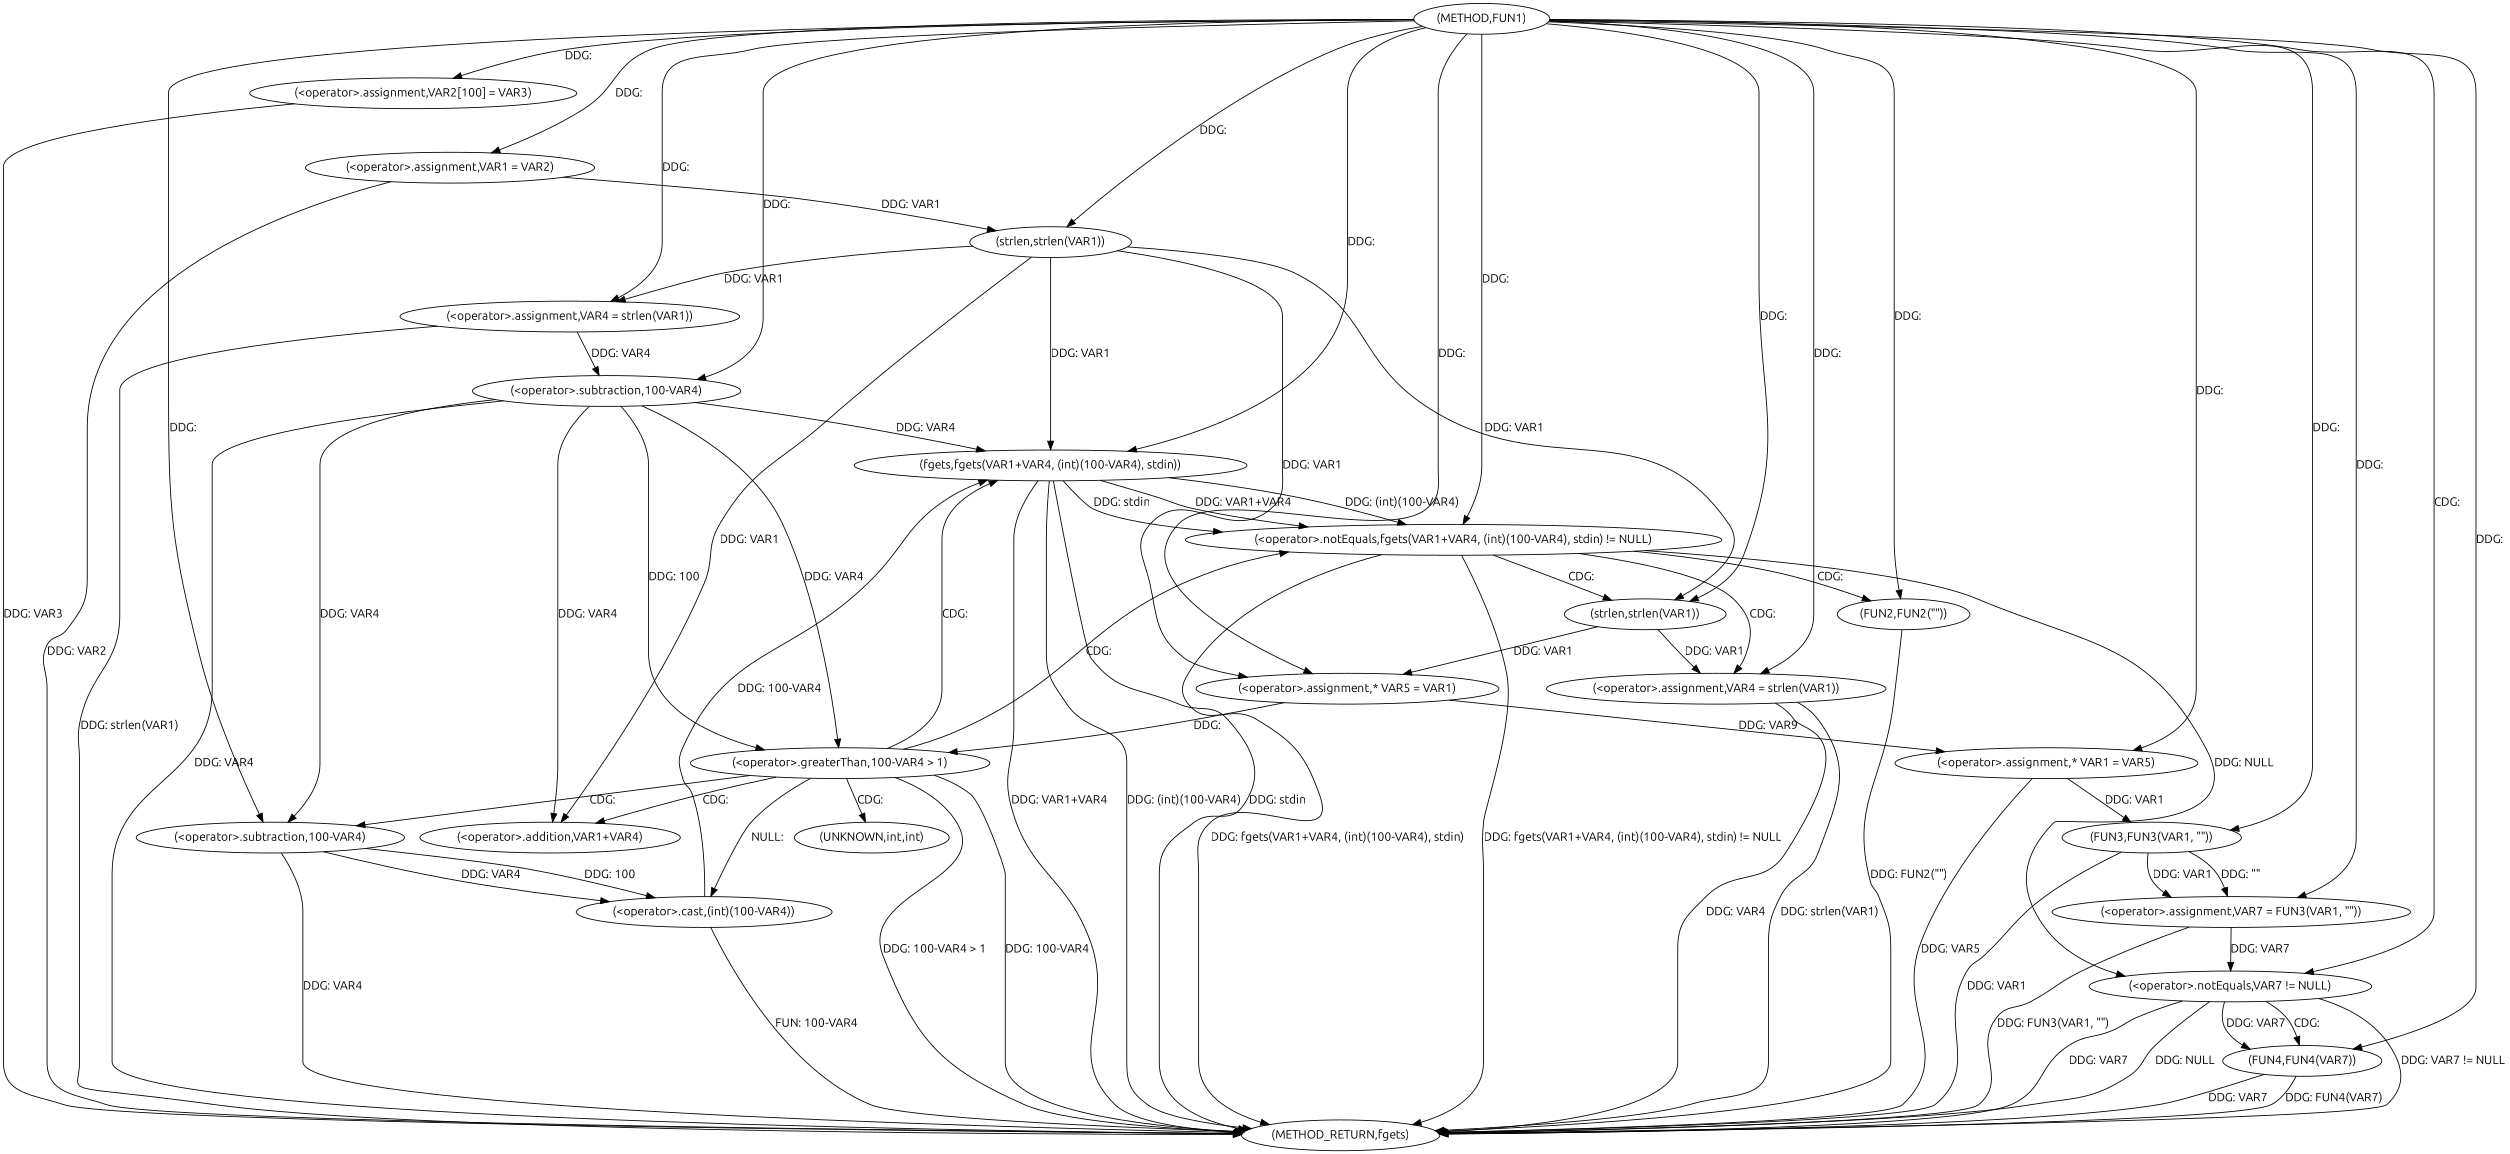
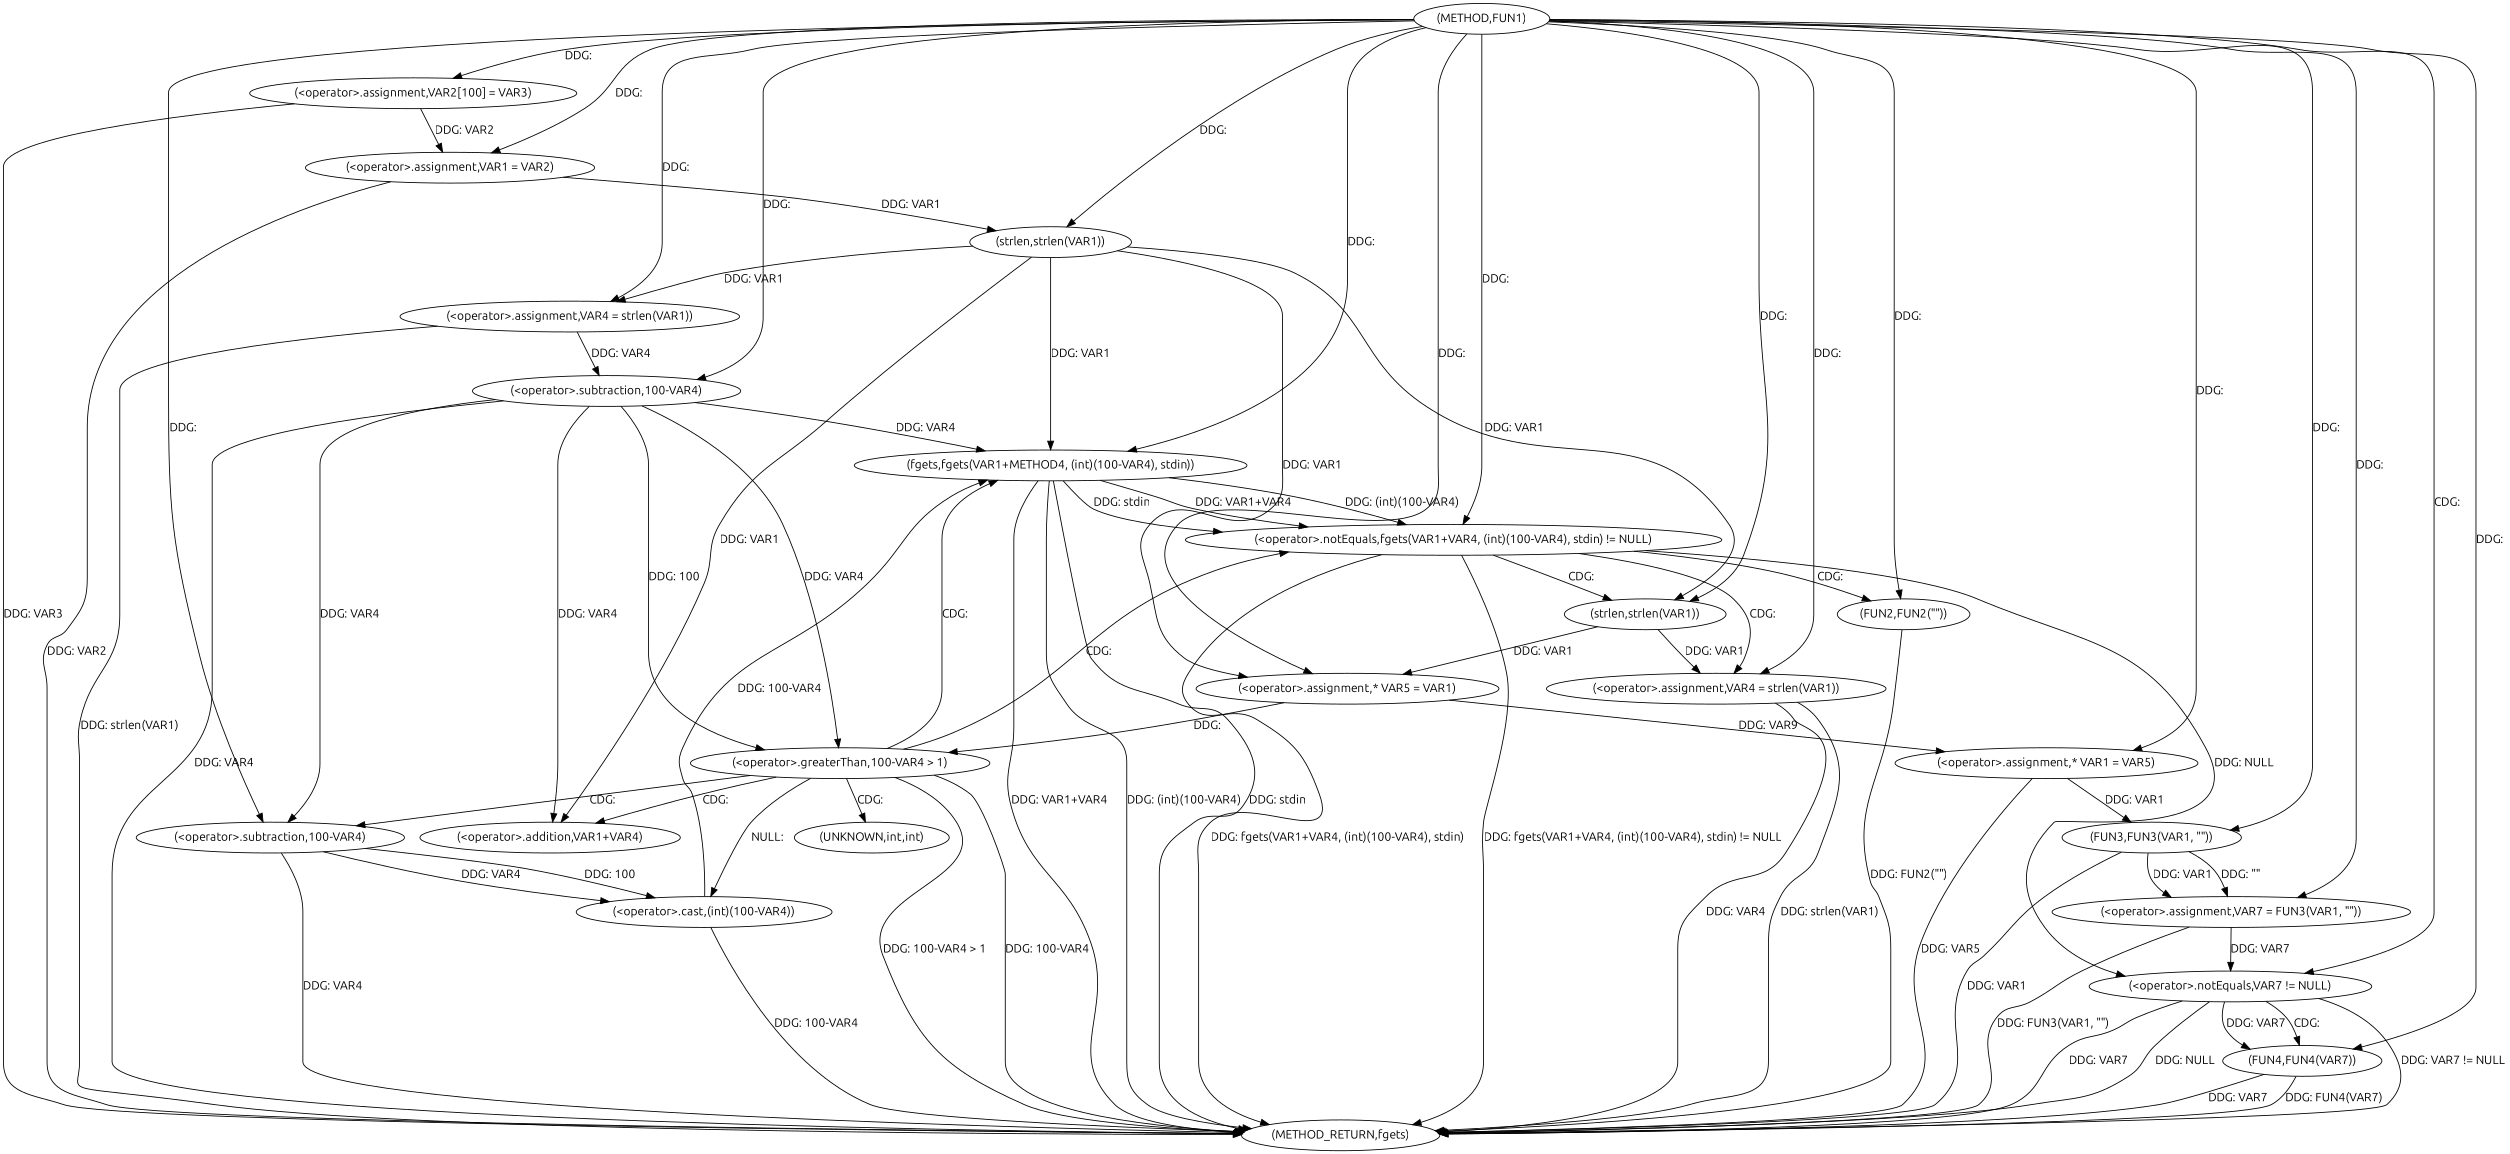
none -> (430, 127)
(1051, 465) -> (1051, 465)
(817, 1024) -> (817, 1024)
